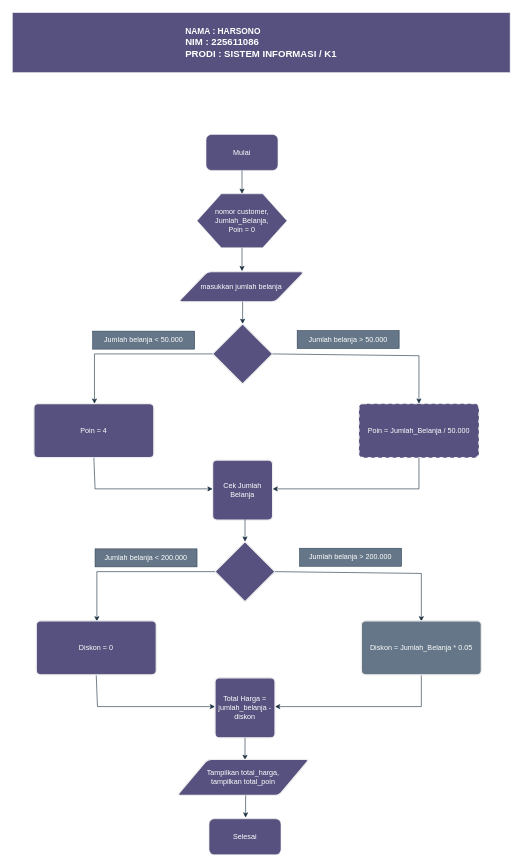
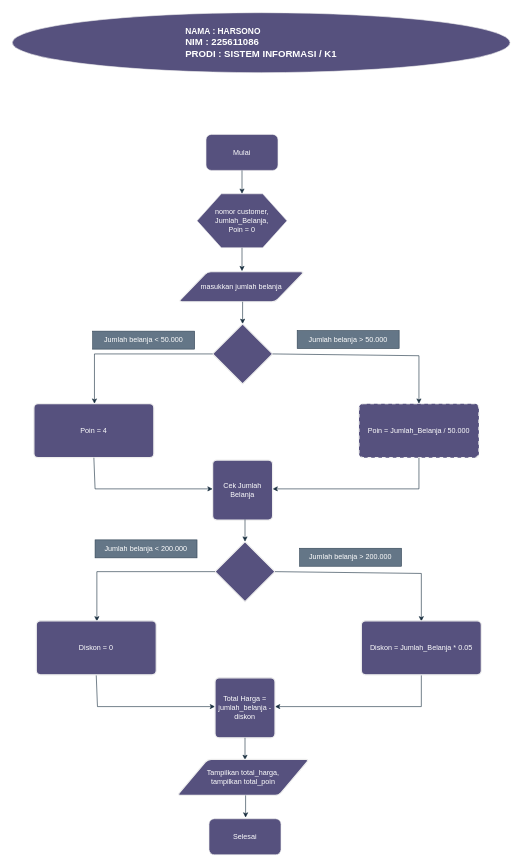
(261, 42) -> (261, 42)
(146, 558) -> (146, 549)
(422, 648) -> (422, 648)
